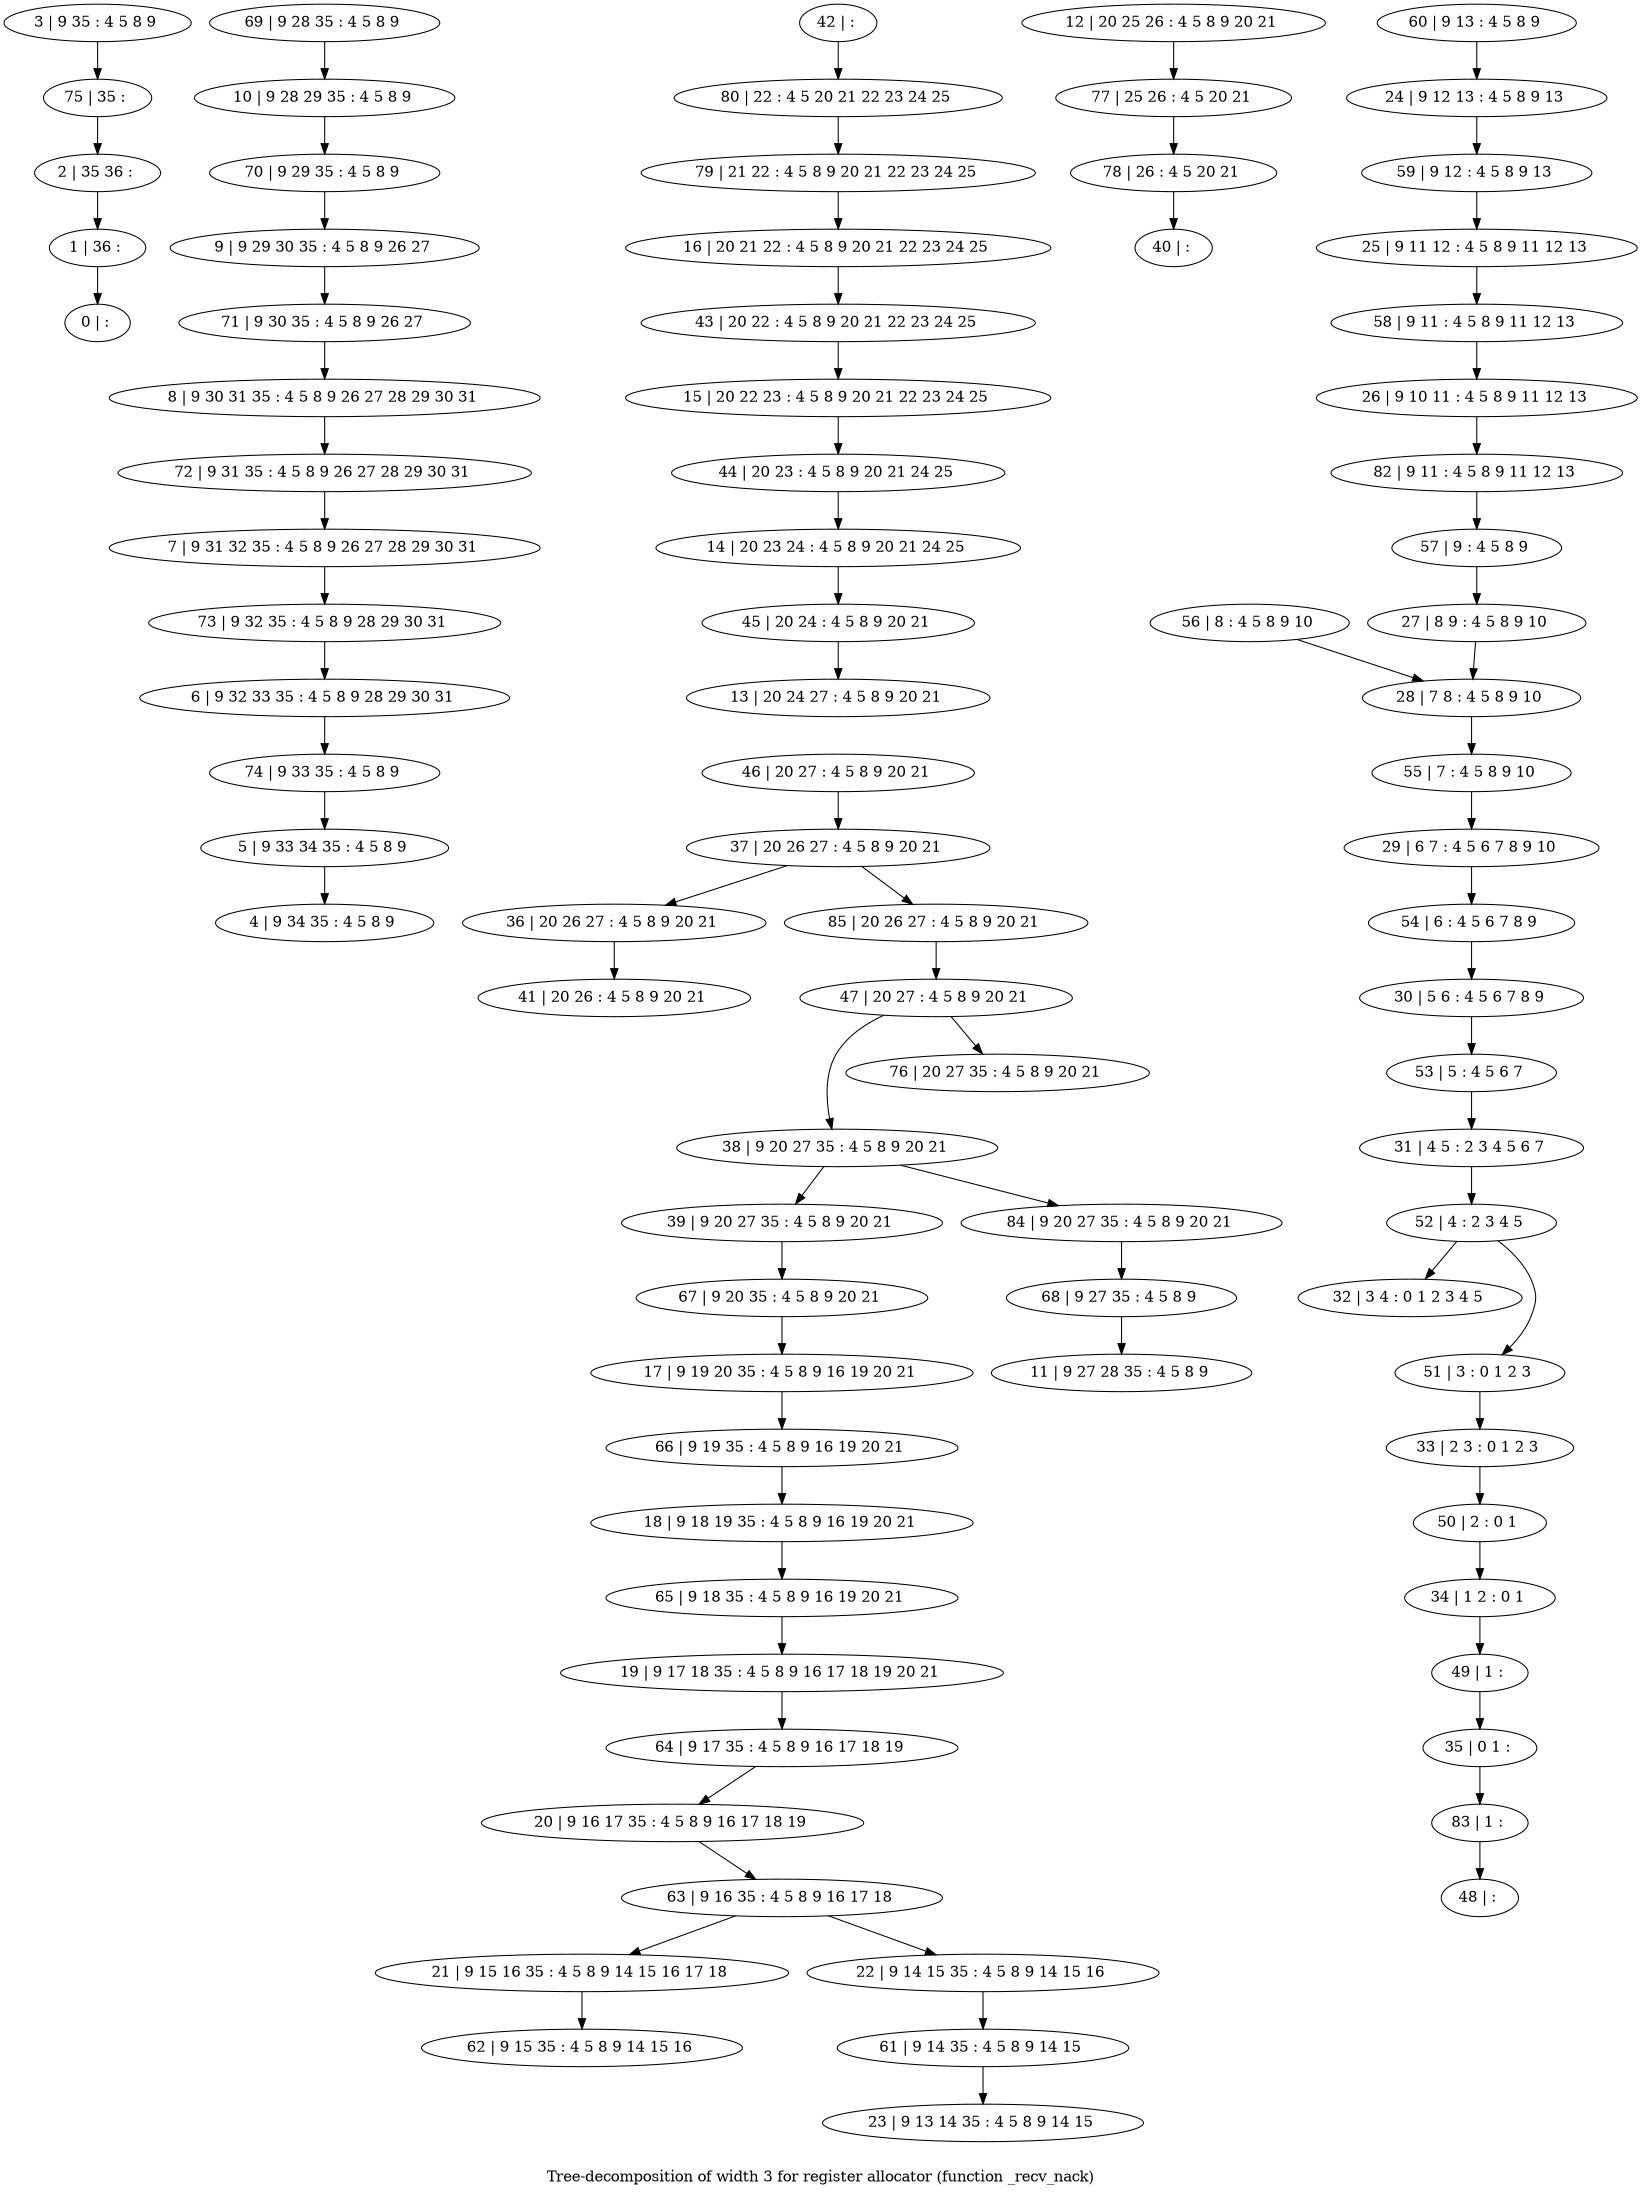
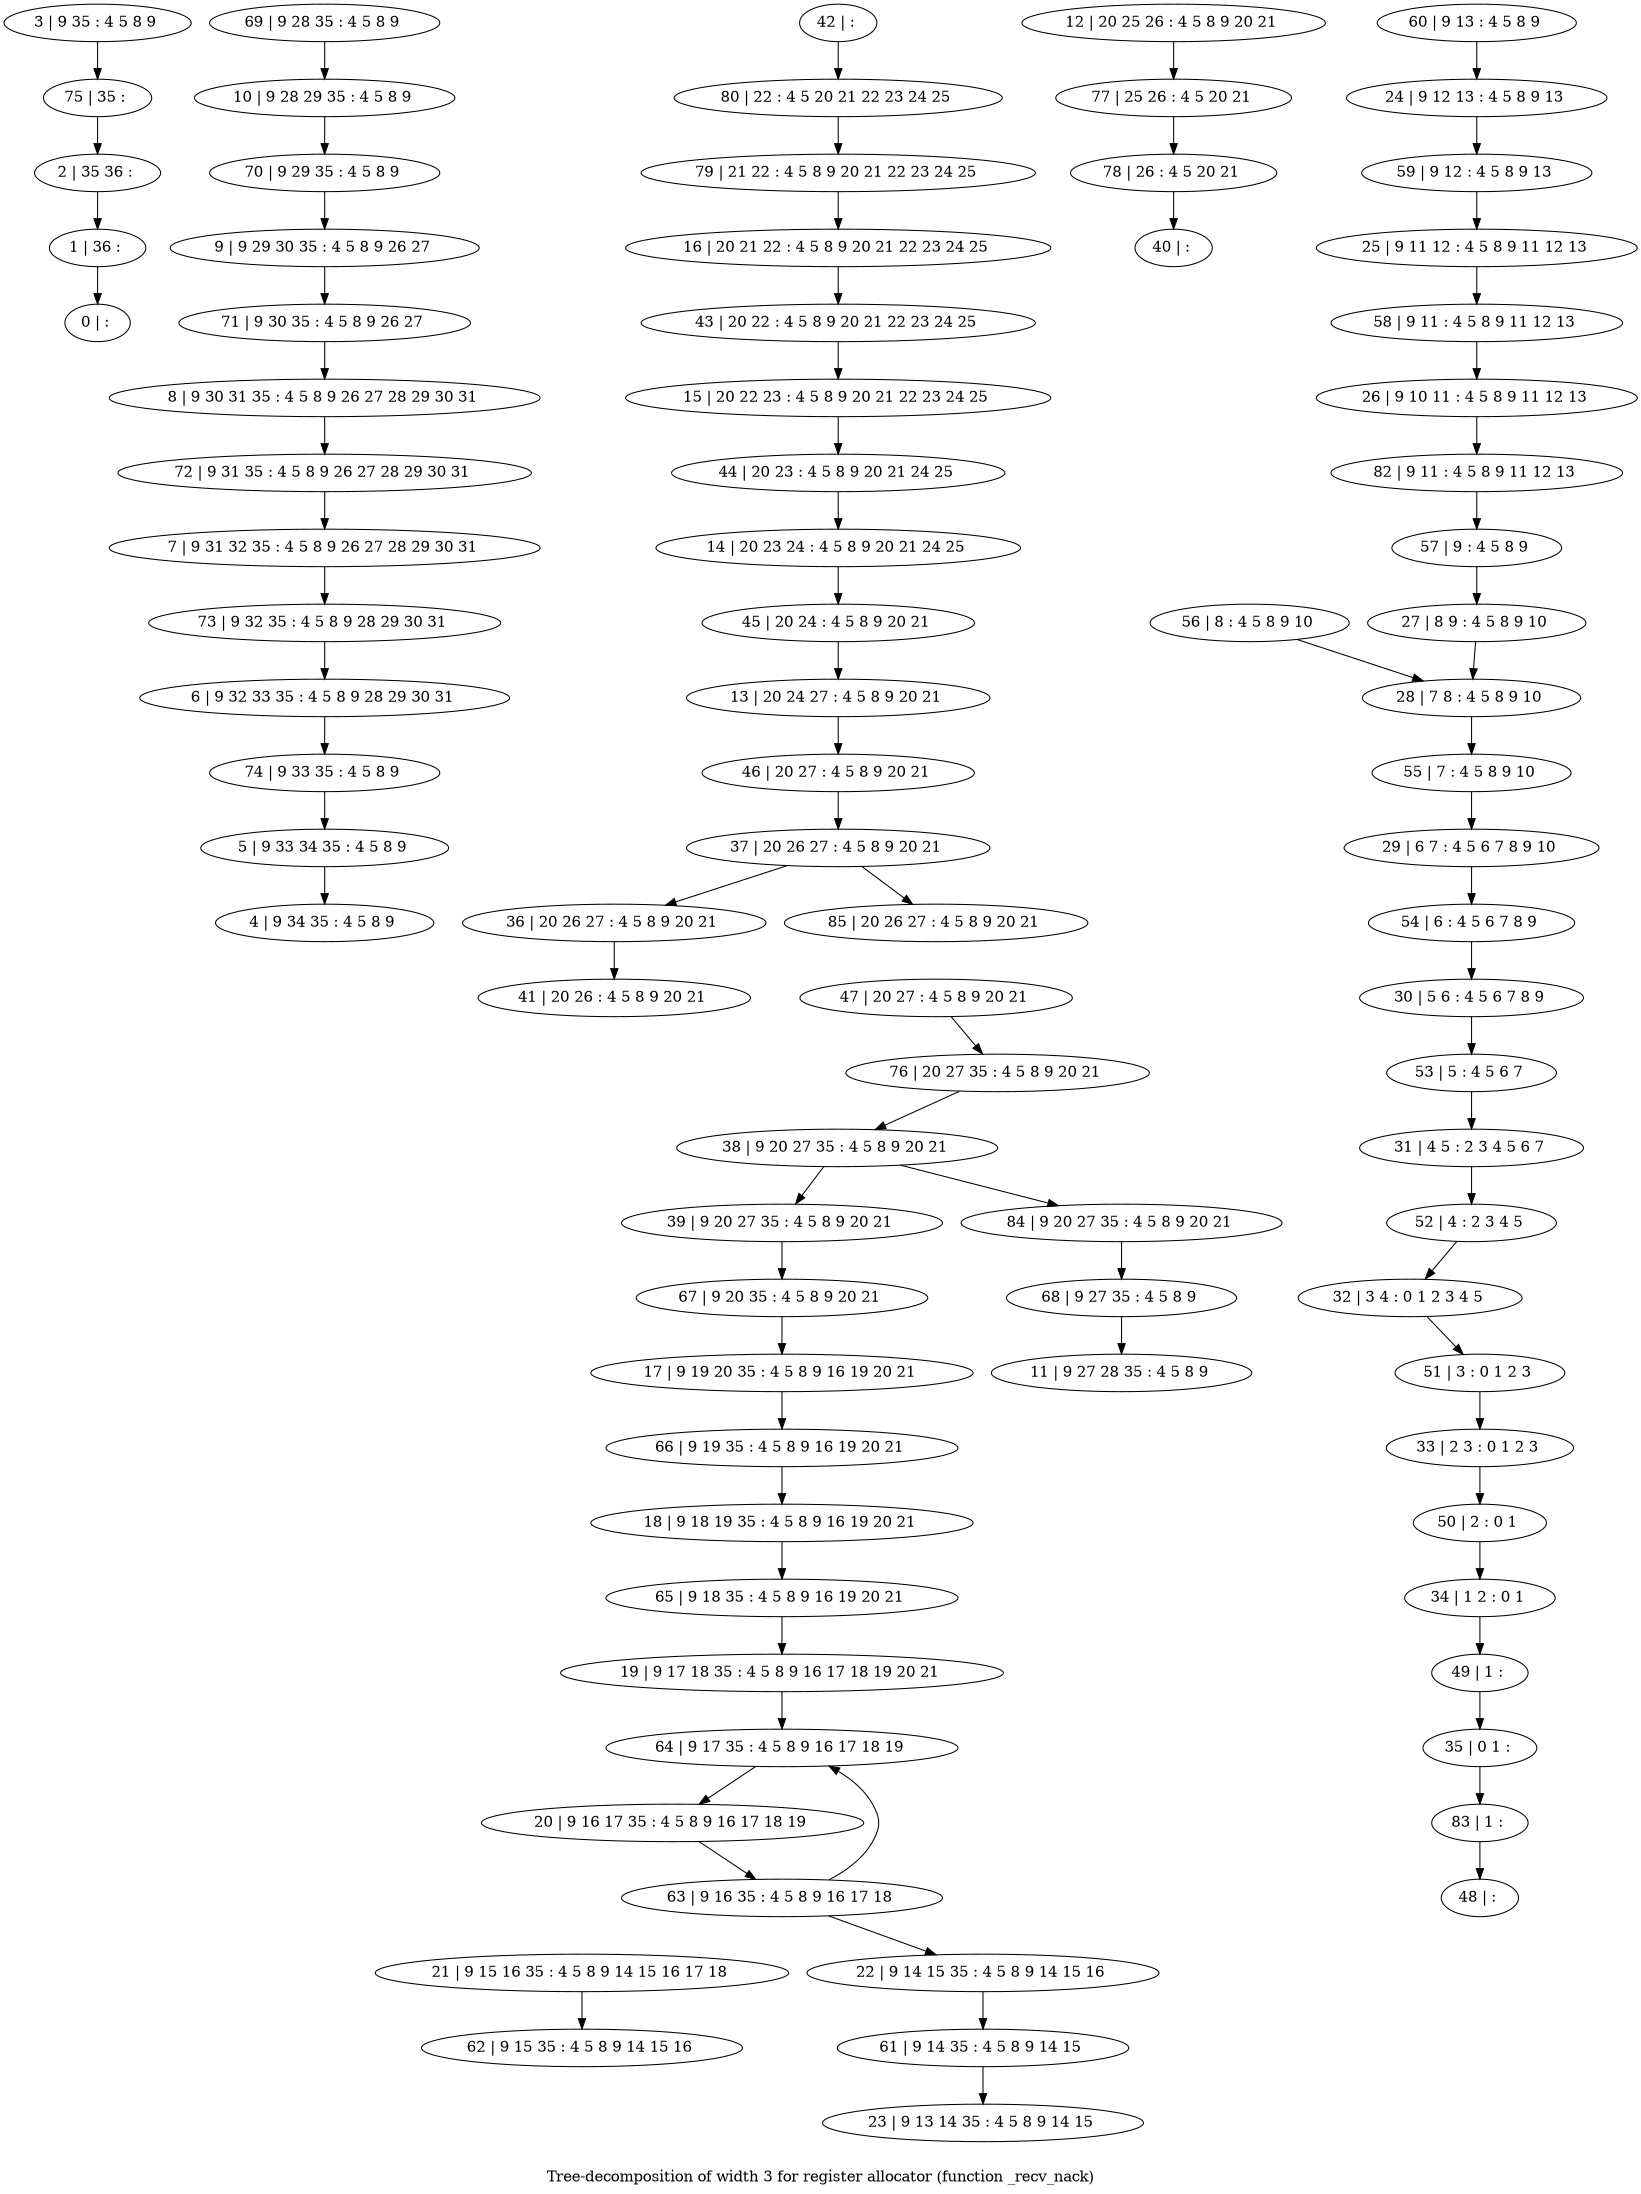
none -> (838, 730)
(936, 955) -> none
(835, 1056) -> (922, 1108)
(1535, 1291) -> (1441, 1332)
(688, 1933) -> (878, 1828)
